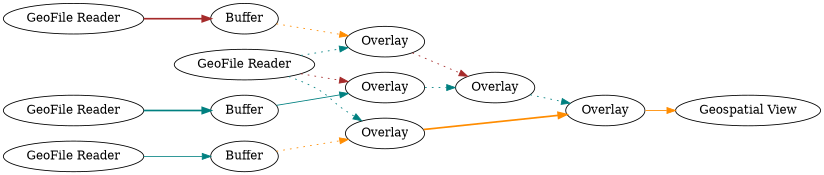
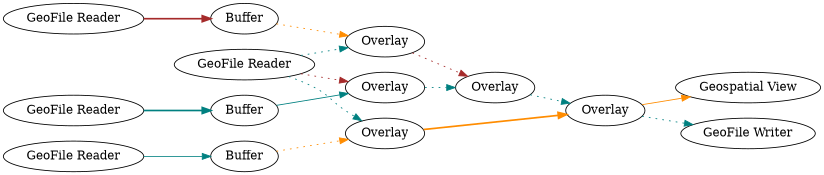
none -> (748, 133)
